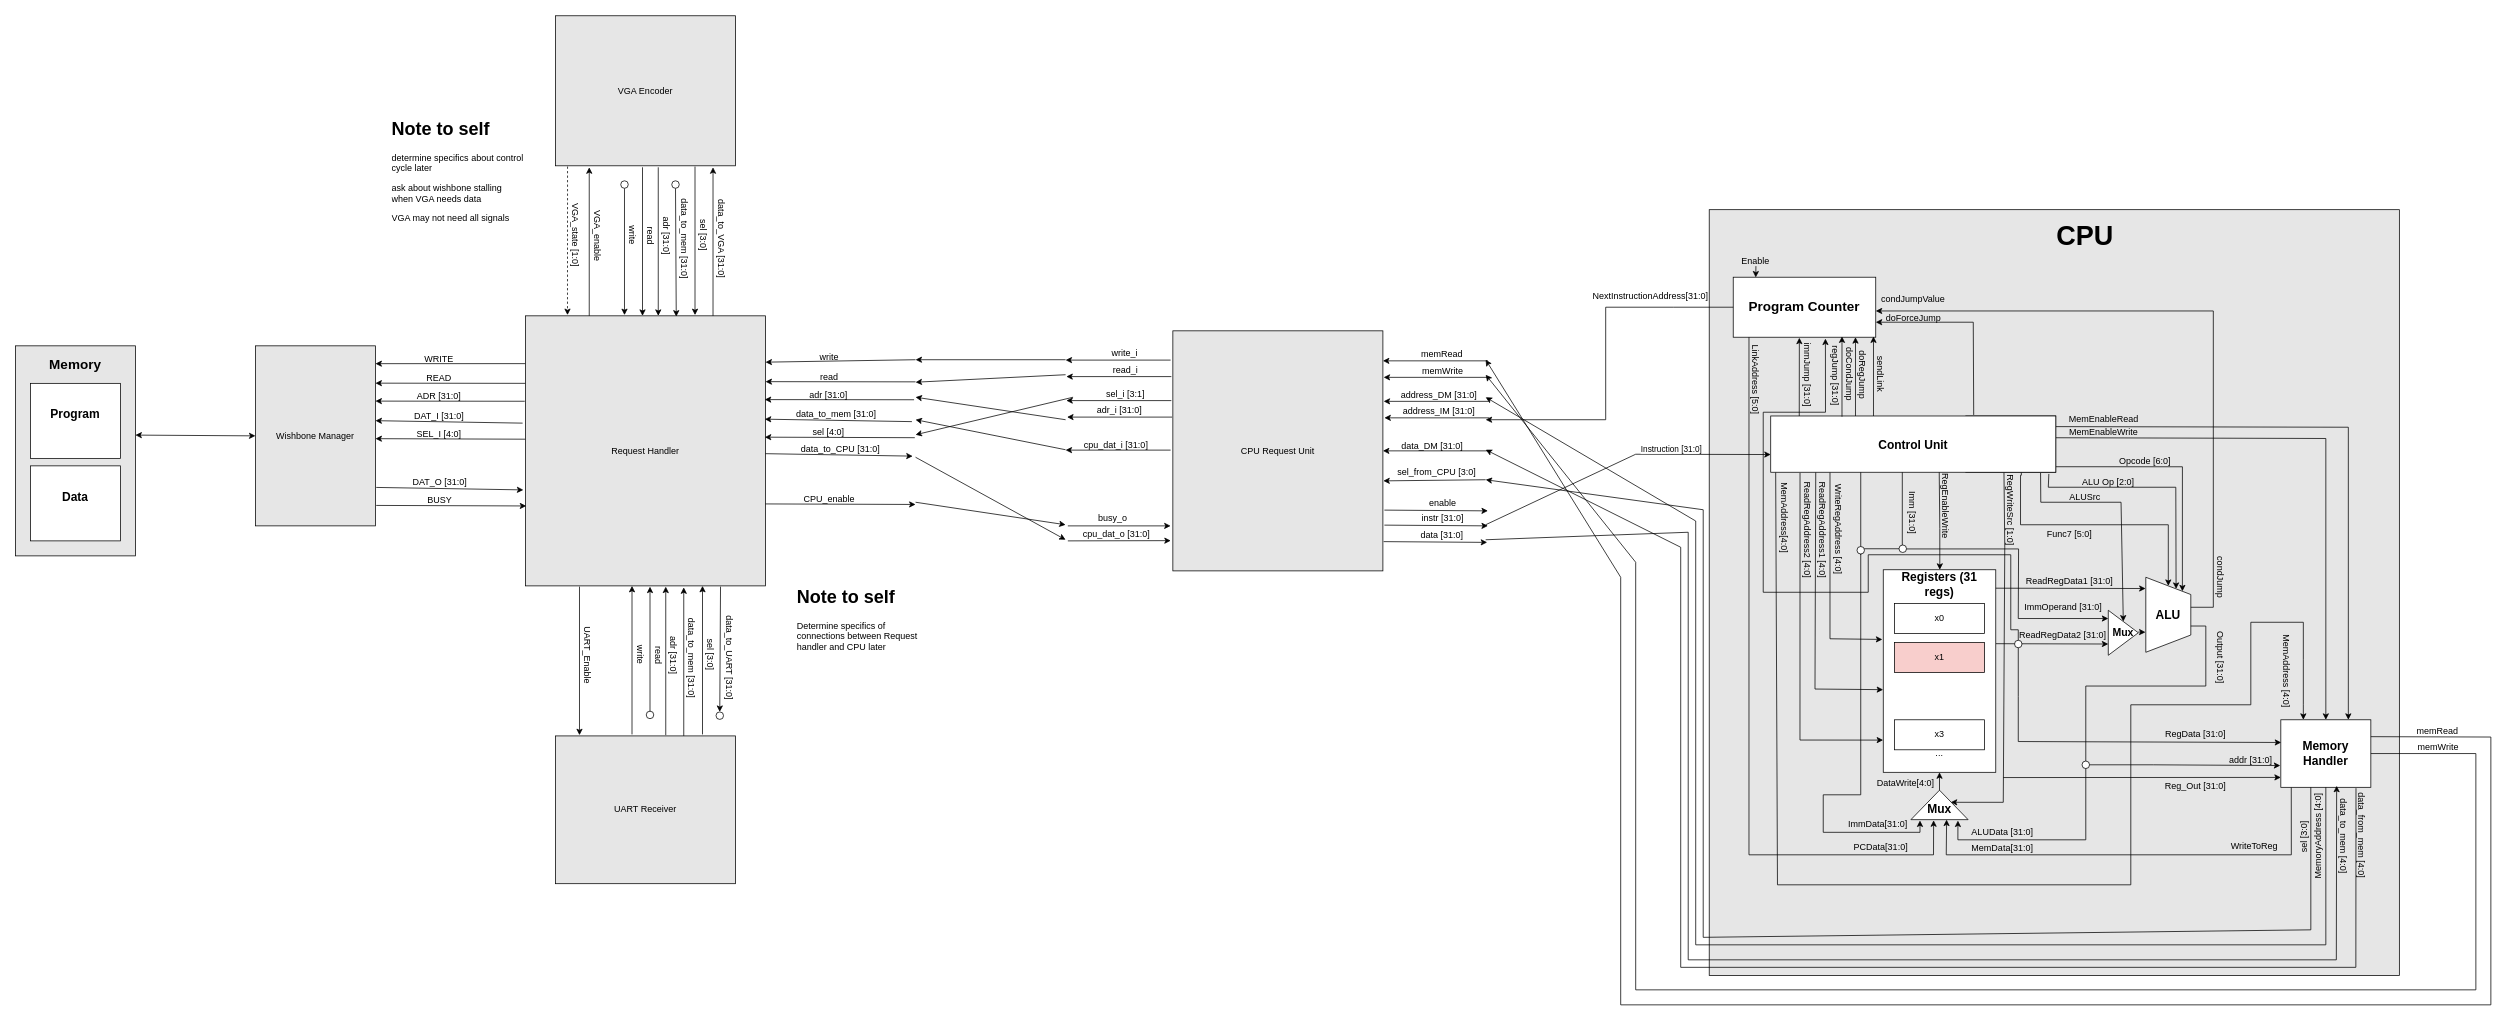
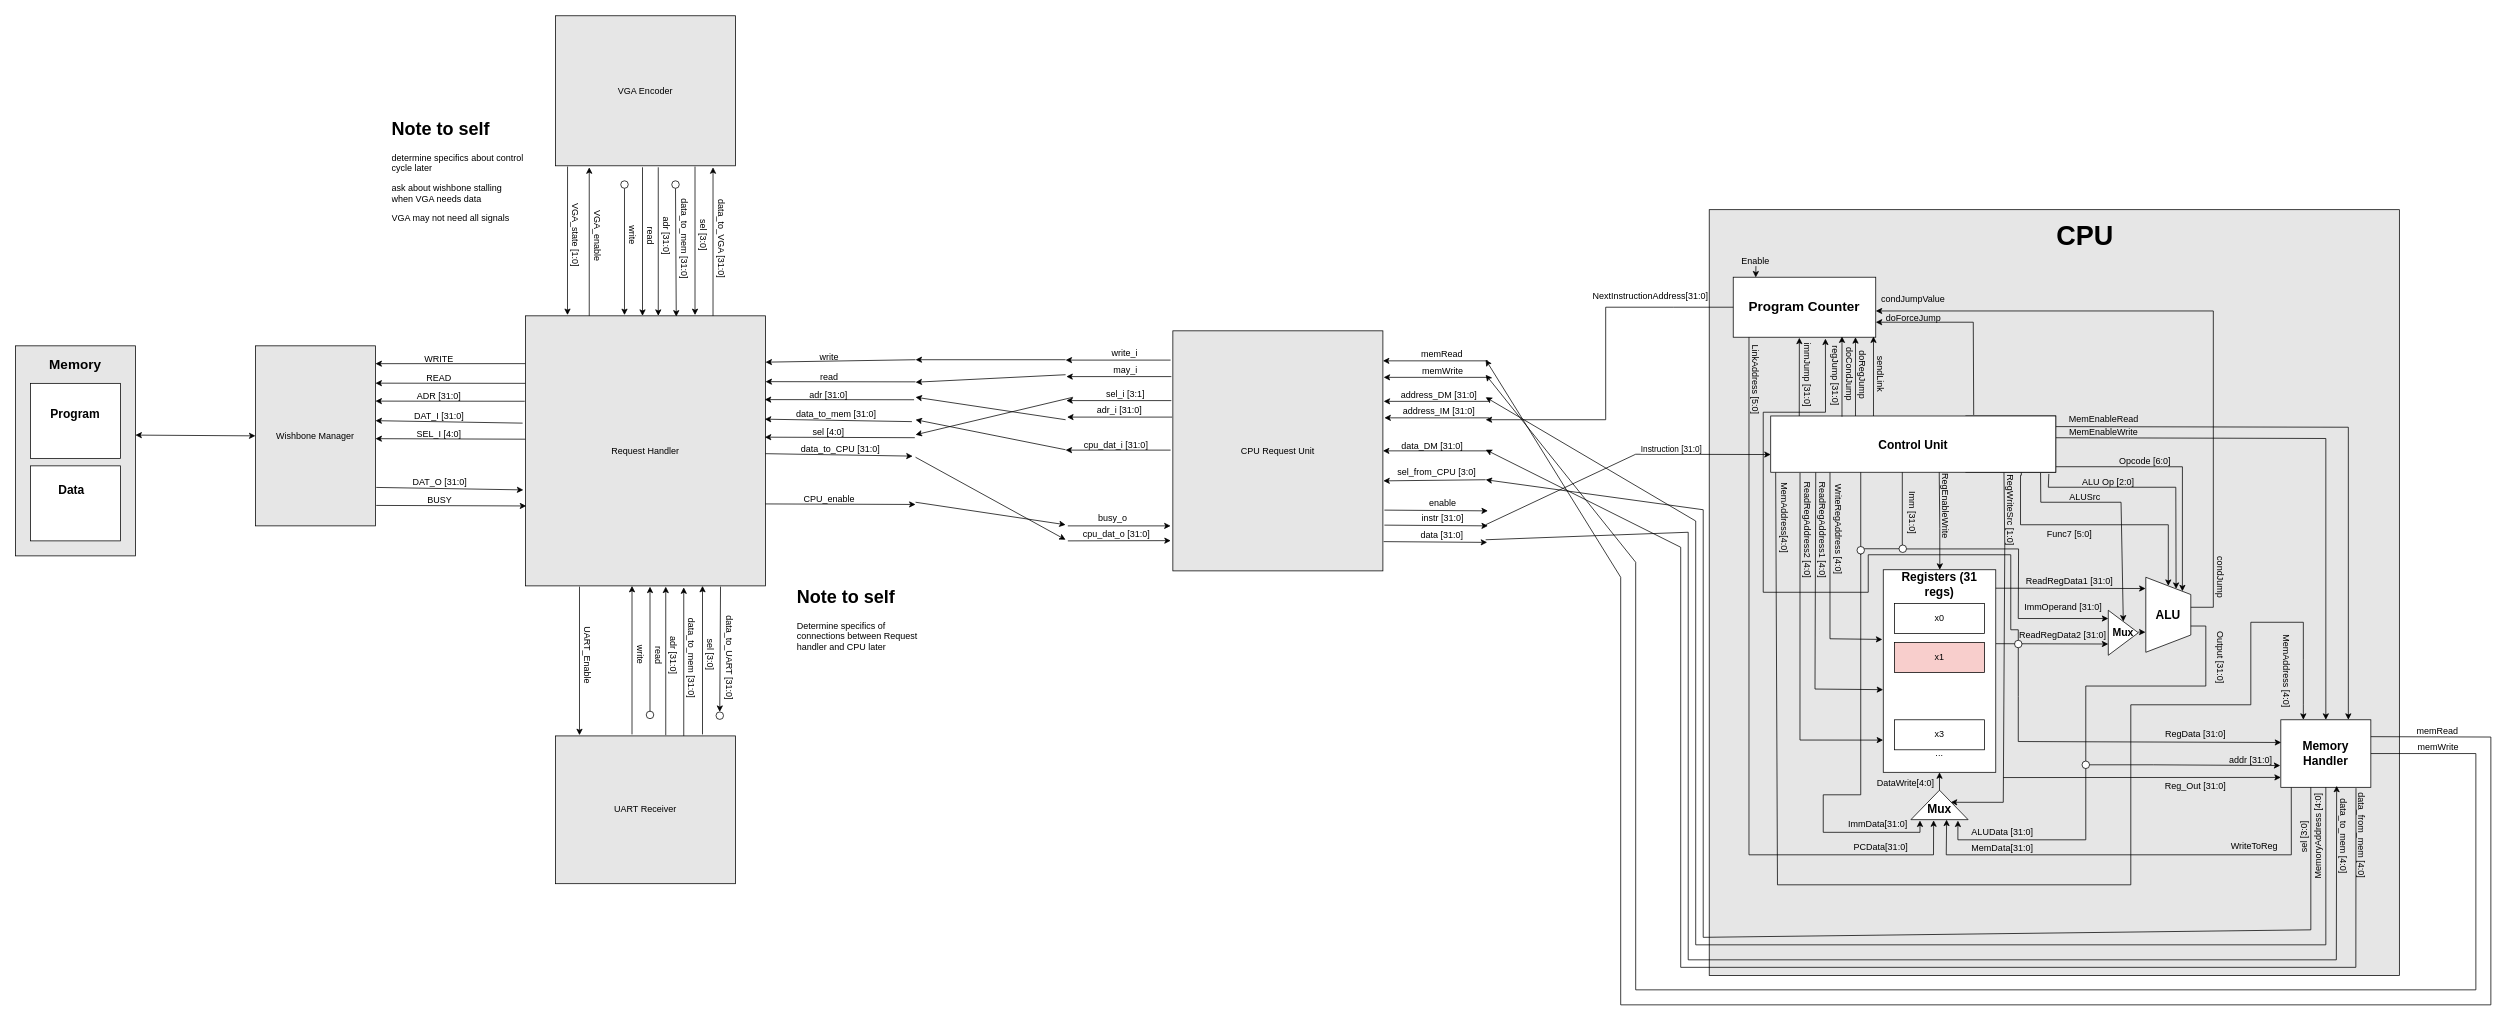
(567, 239) -> (567, 239)
(1125, 370) -> (1125, 370)
(75, 497) -> (72, 489)
